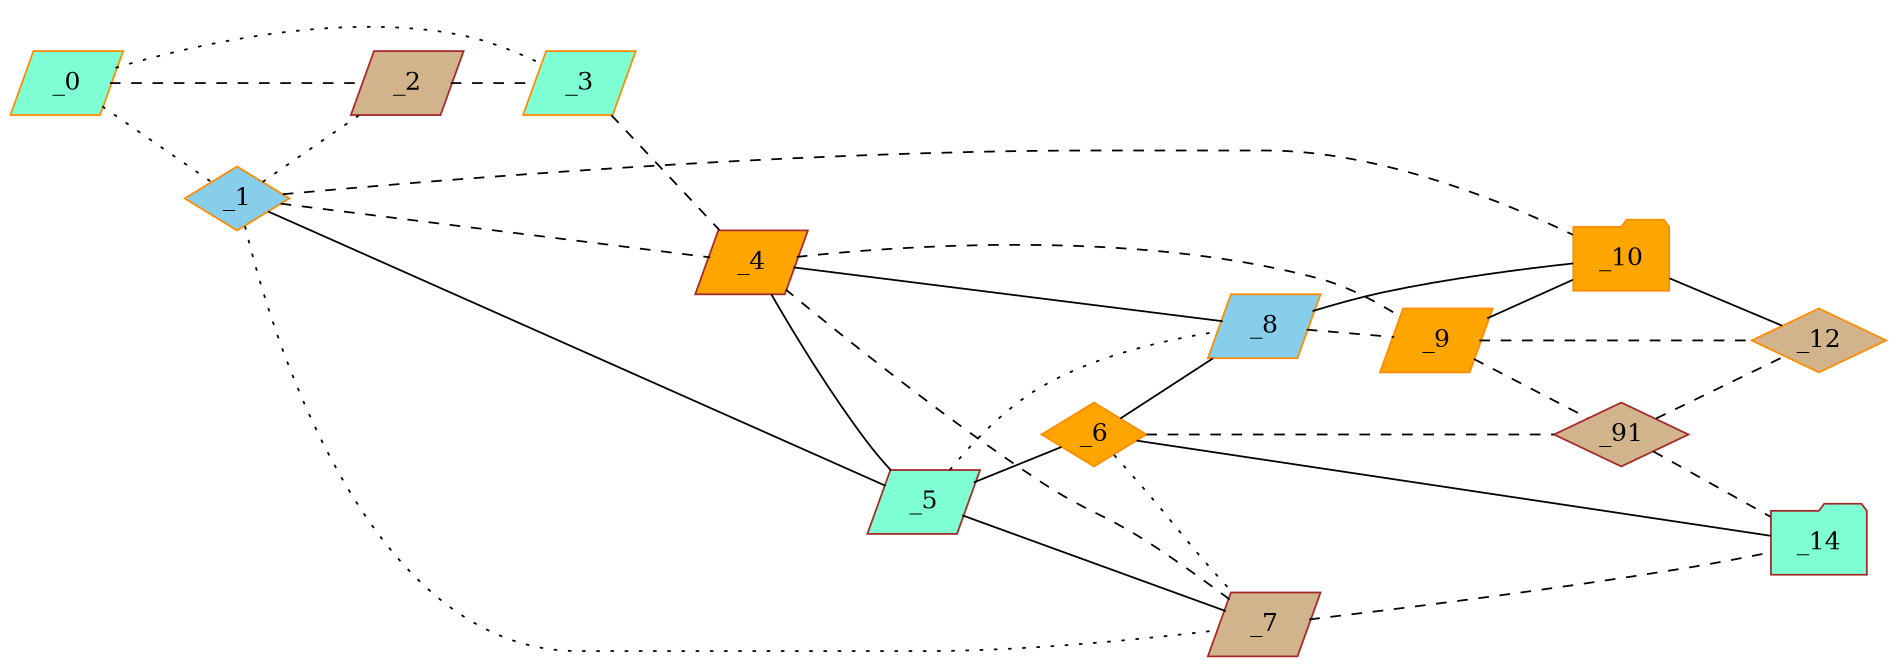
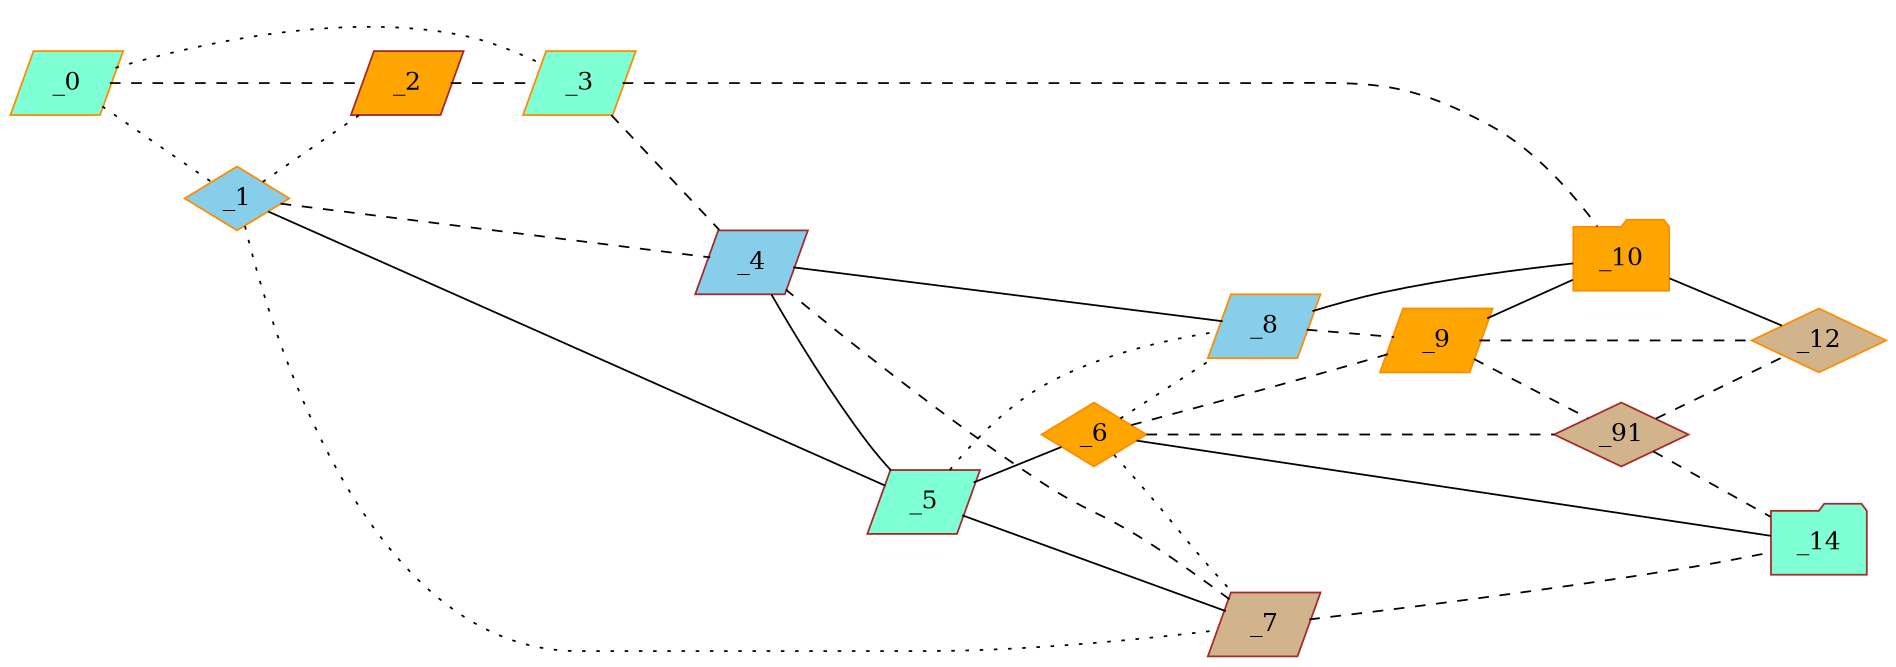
(407, 83) -> (407, 83)
(934, 153) -> (1134, 83)
(1105, 247) -> (1260, 390)
(752, 262) -> (752, 262)
(1167, 388) -> (1167, 388)
